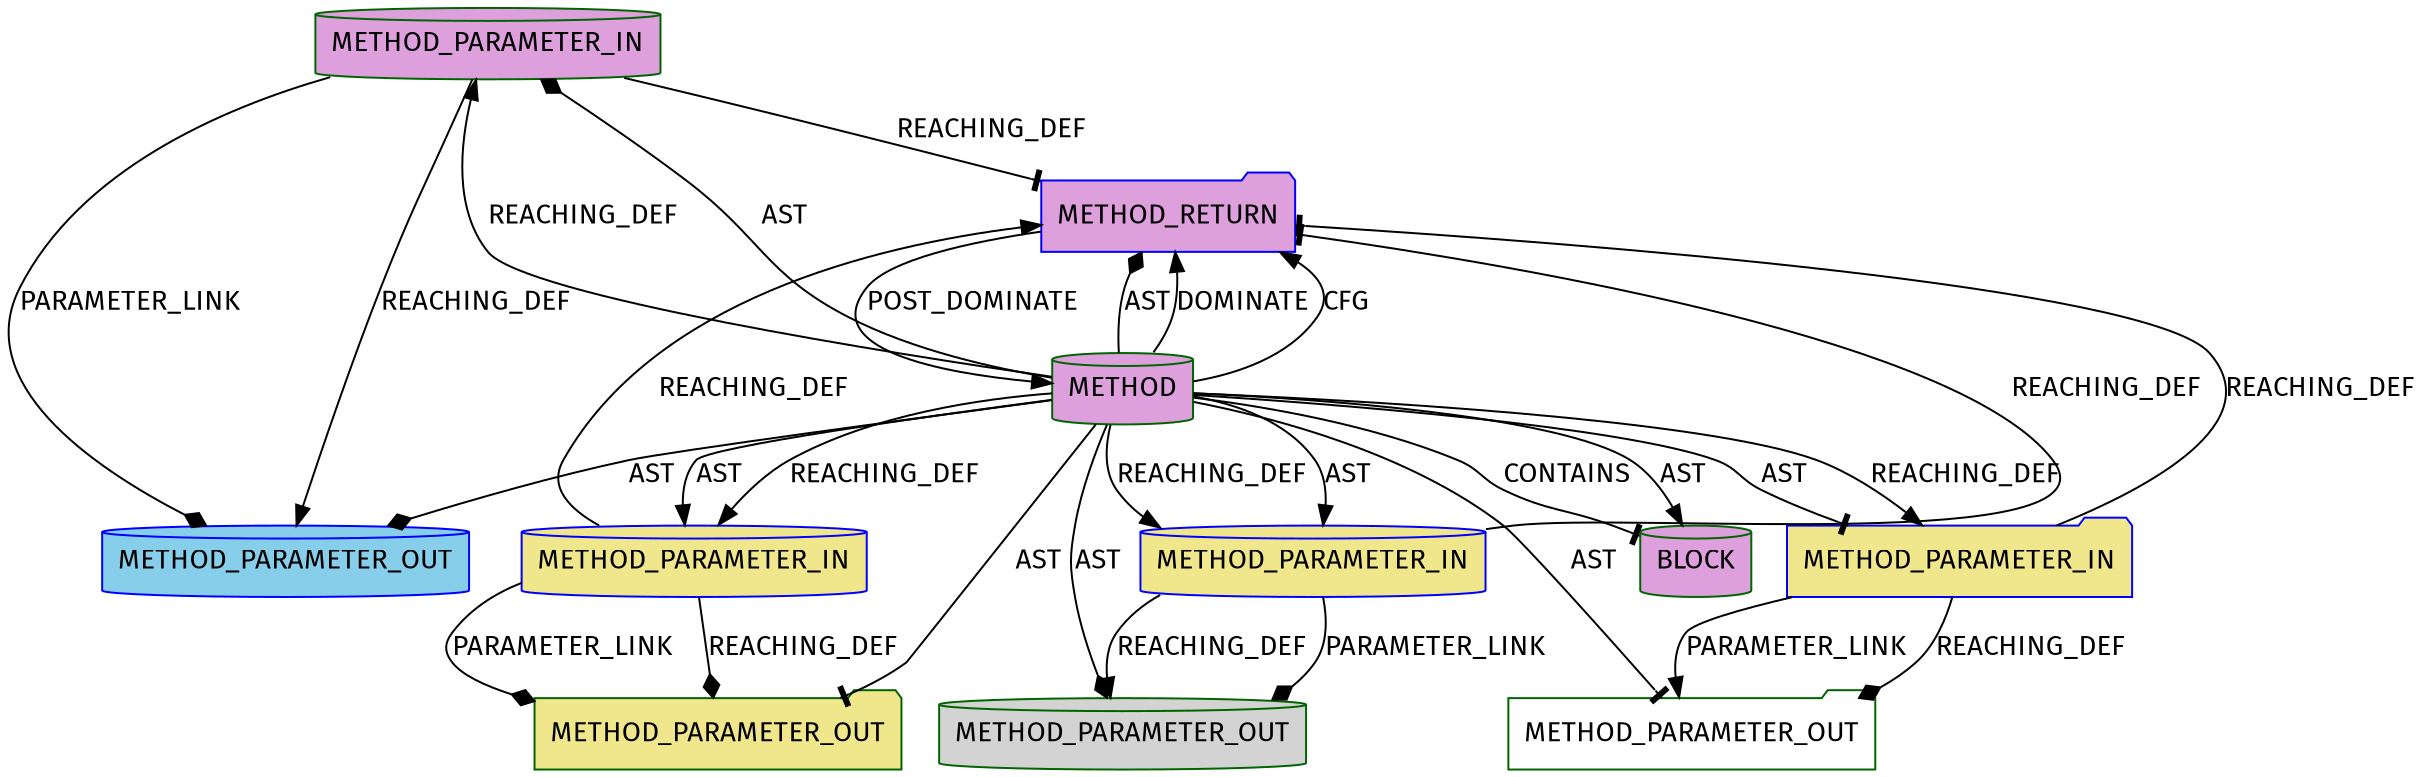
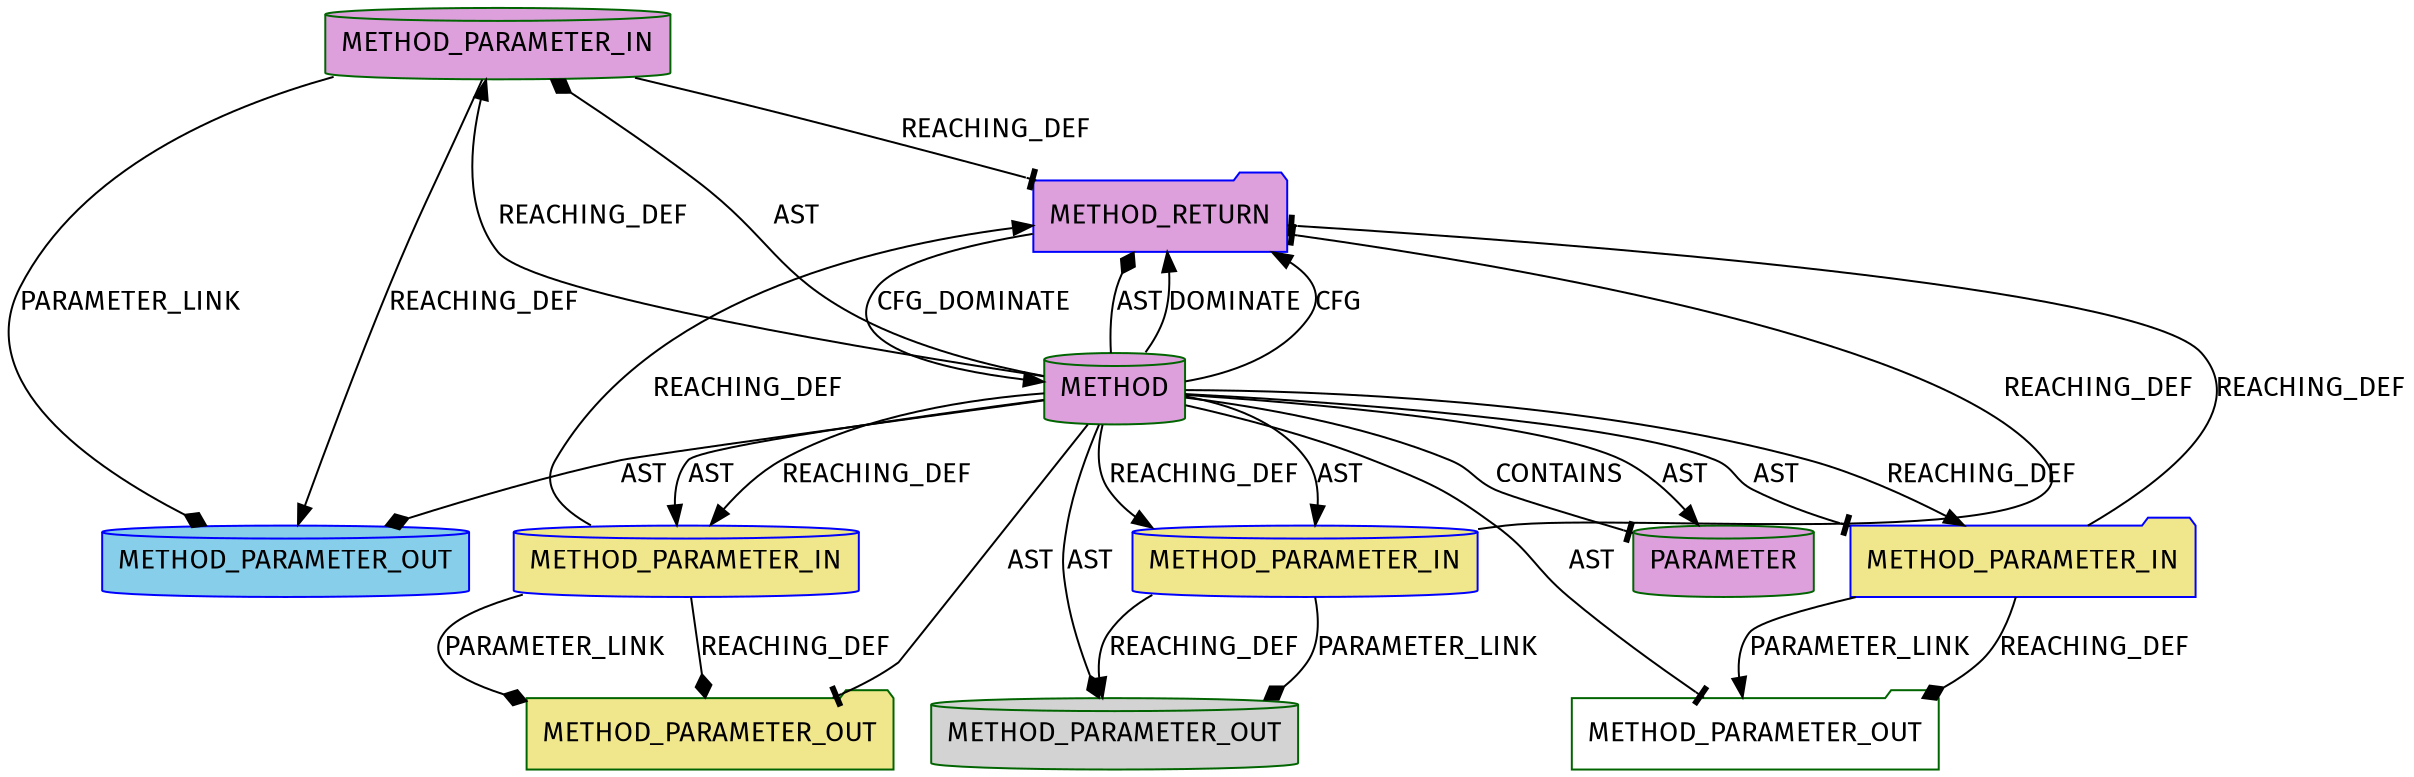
(973, 302) -> (974, 302)
(1696, 561) -> (1724, 561)
